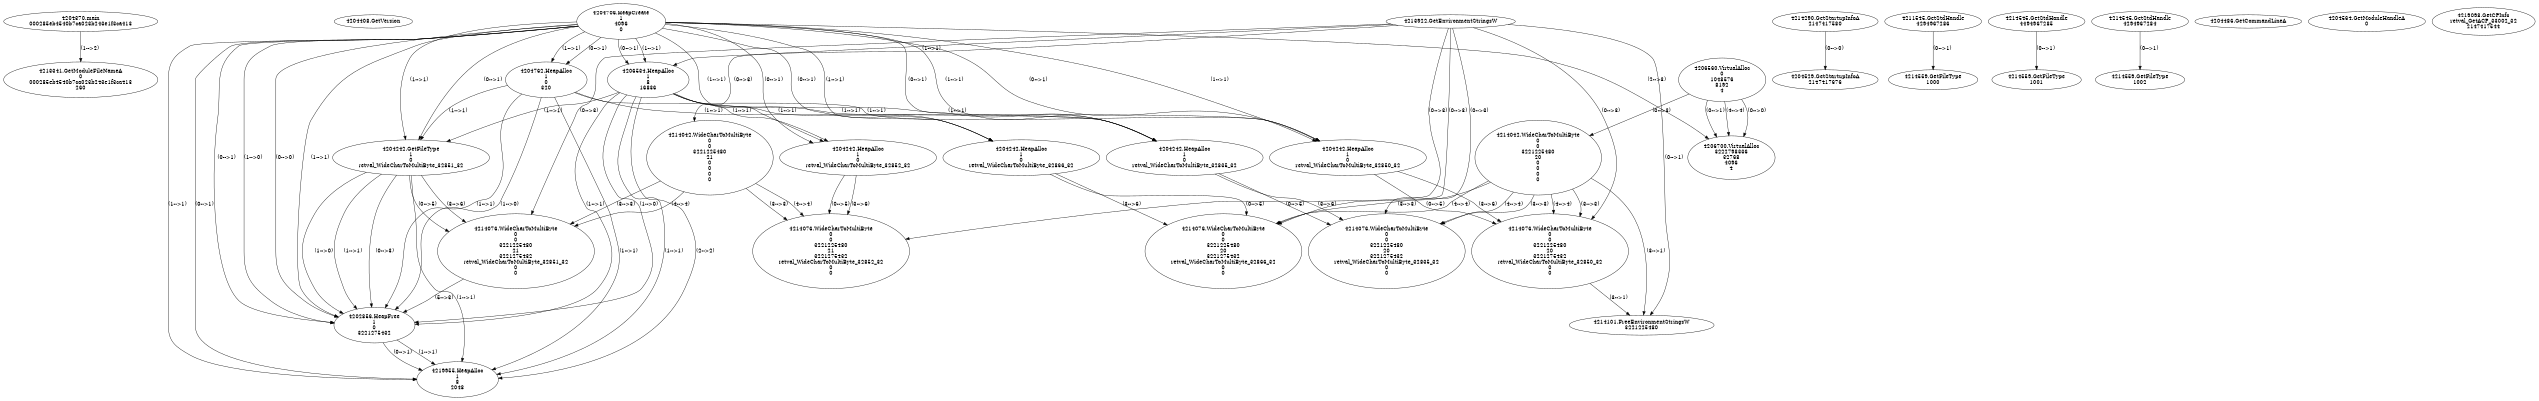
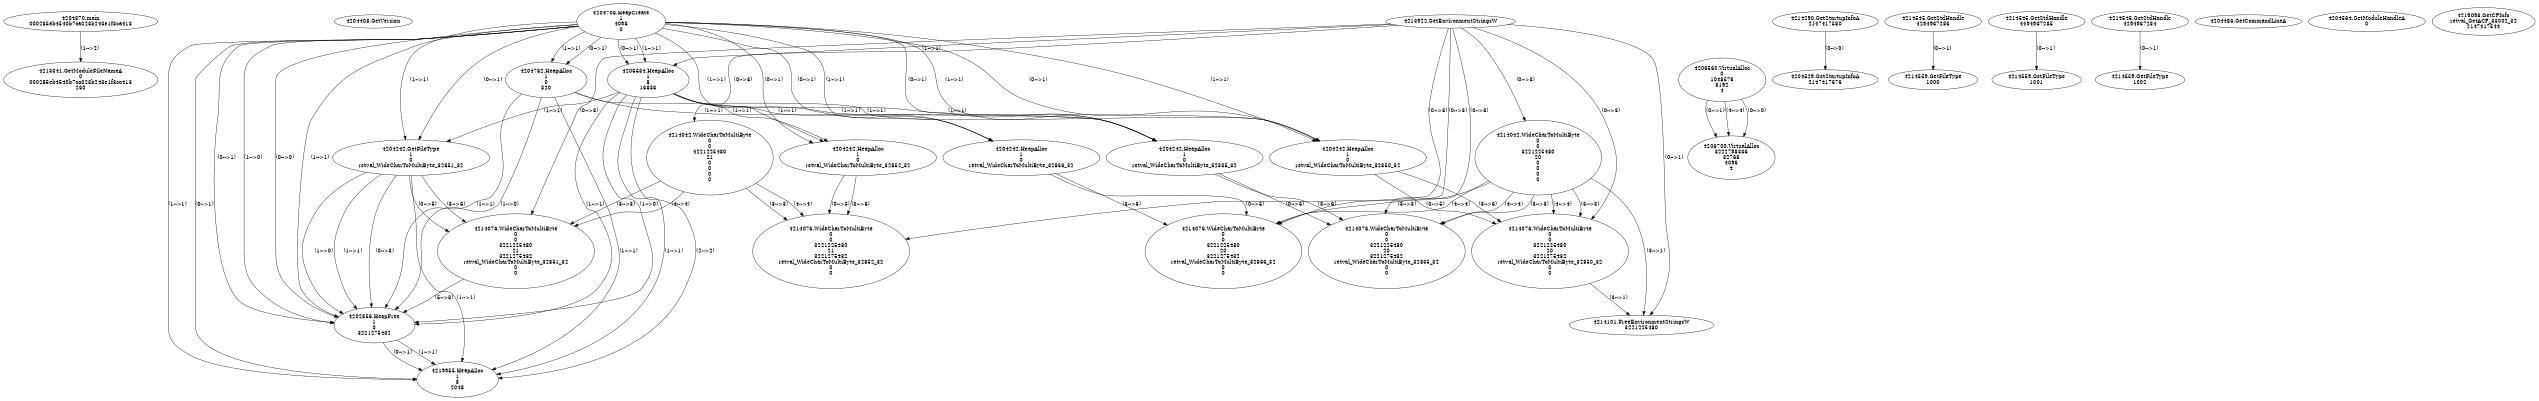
(1933, 21) -> (1933, 21)
(1248, 38) -> none
(459, 102) -> none
(1641, 114) -> (1499, 68)
(710, 158) -> (710, 158)
